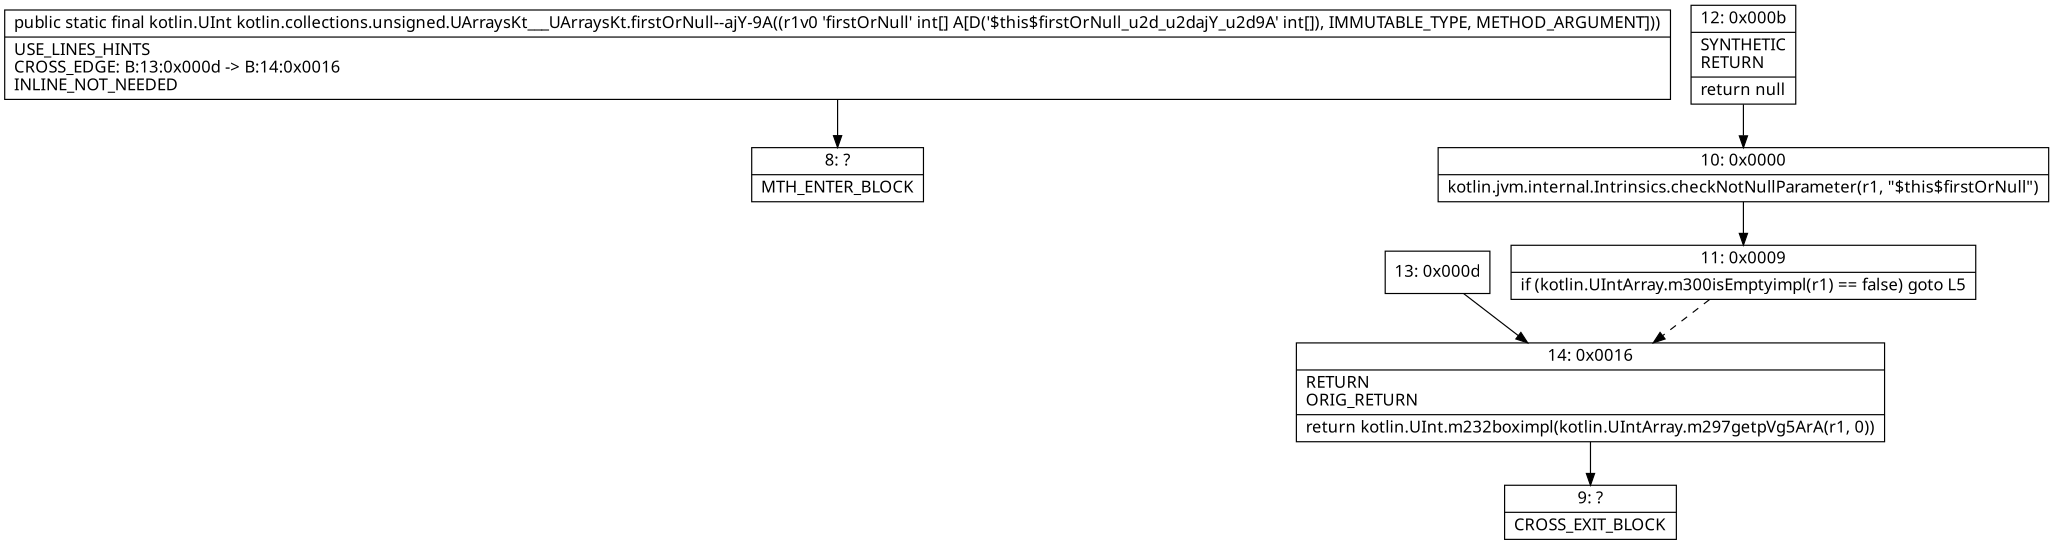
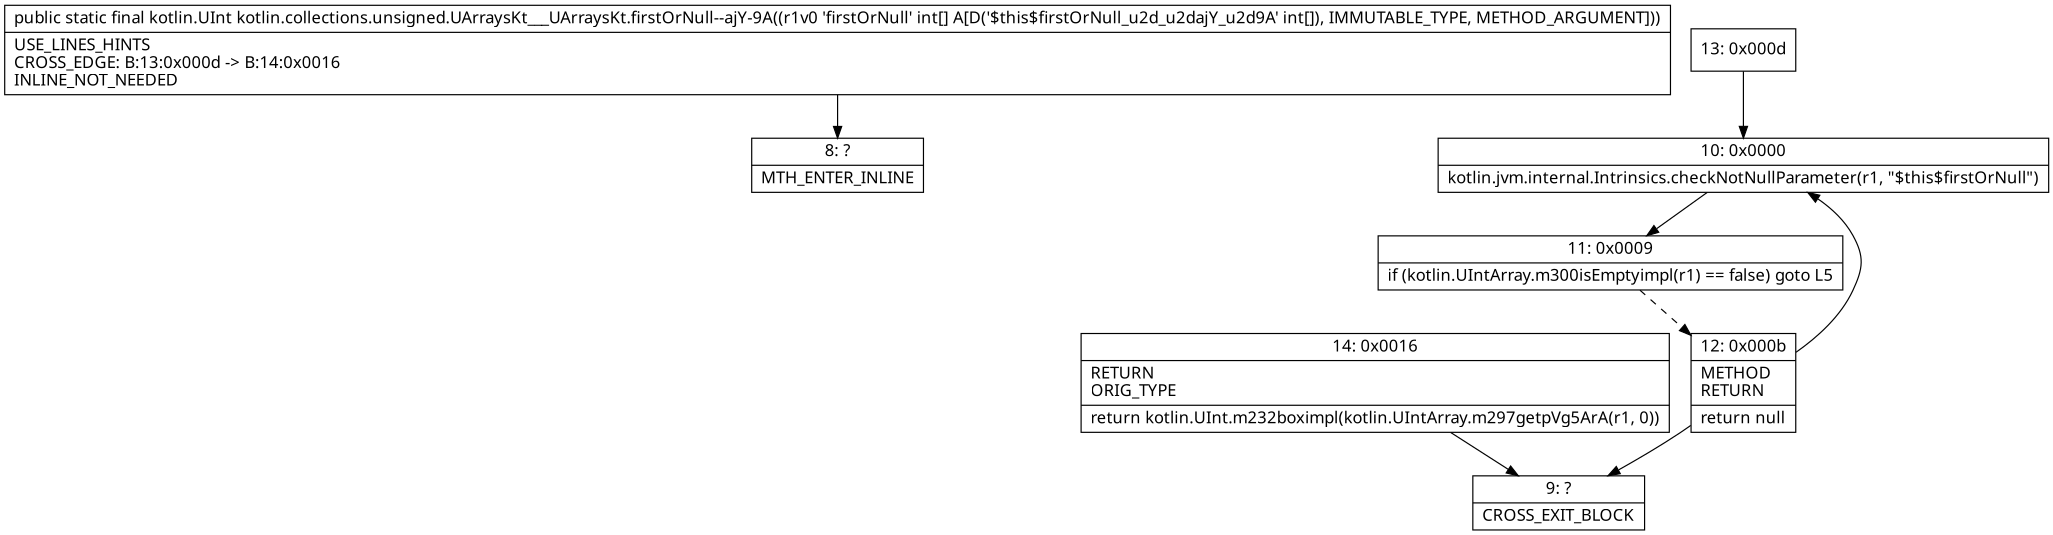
(1743, 45) -> (1736, 374)
(838, 188) -> (838, 178)
(1491, 315) -> (1743, 99)
(1686, 318) -> (1661, 309)
(1362, 401) -> (1133, 391)
none -> (1655, 448)
